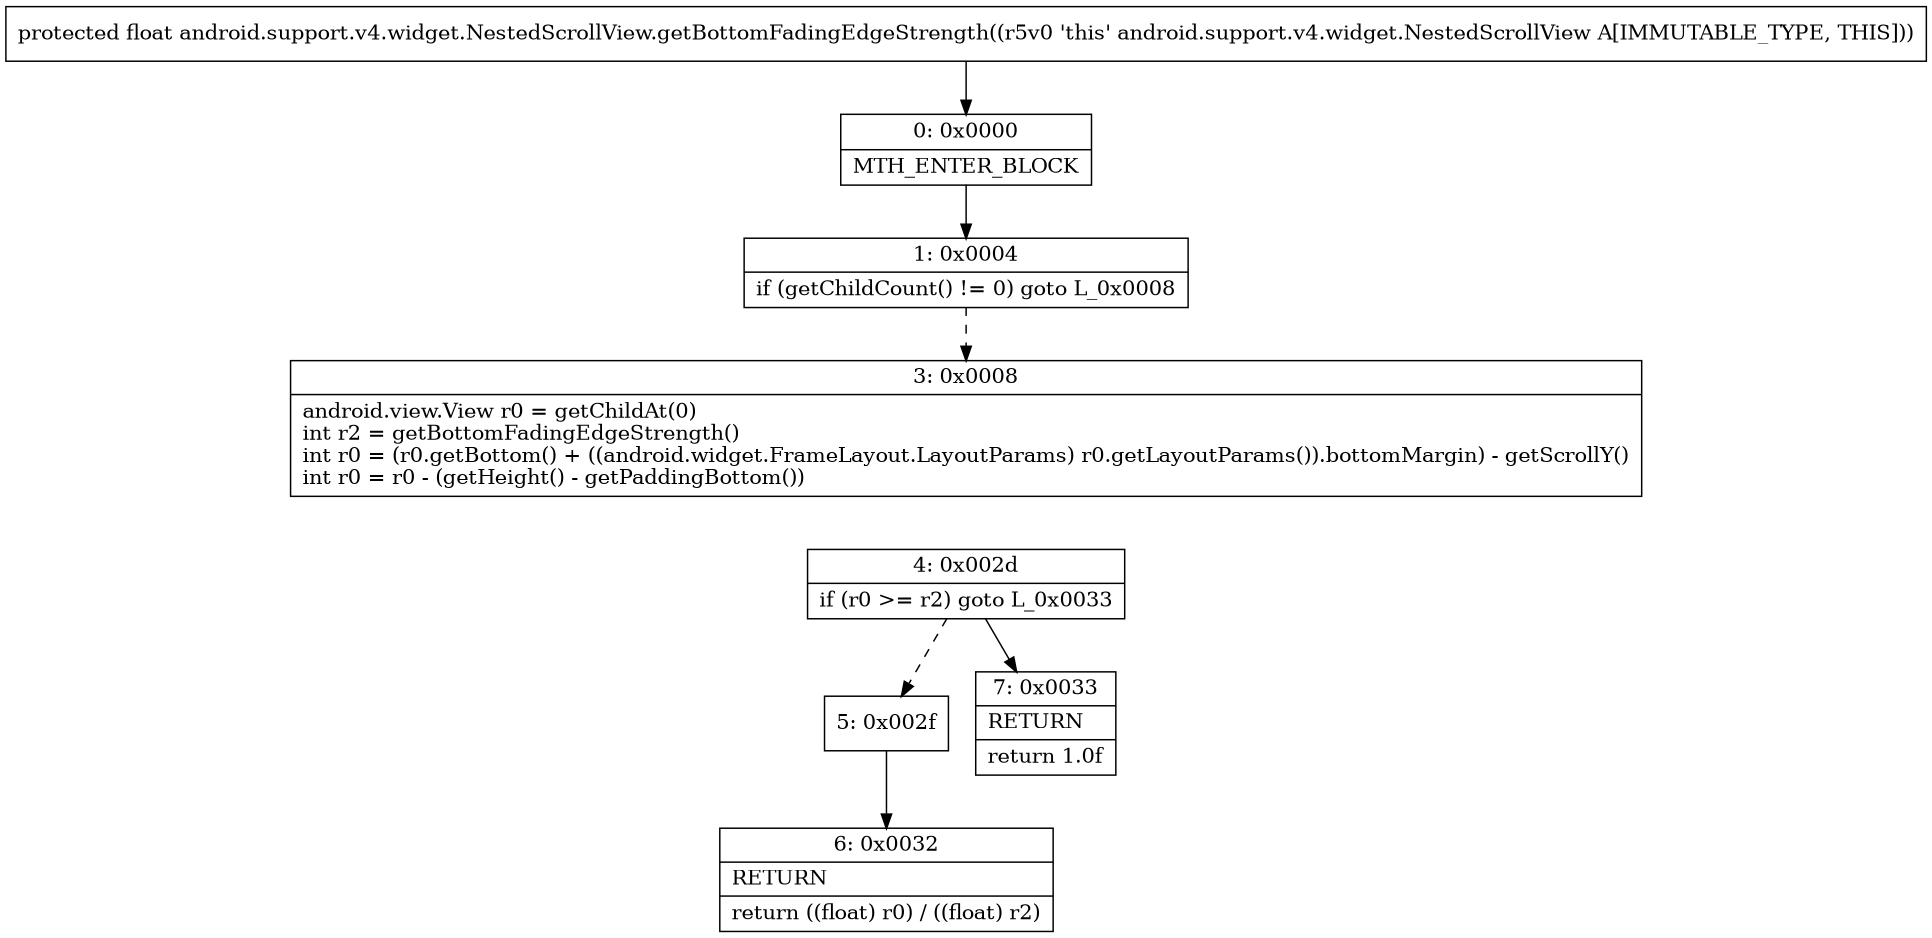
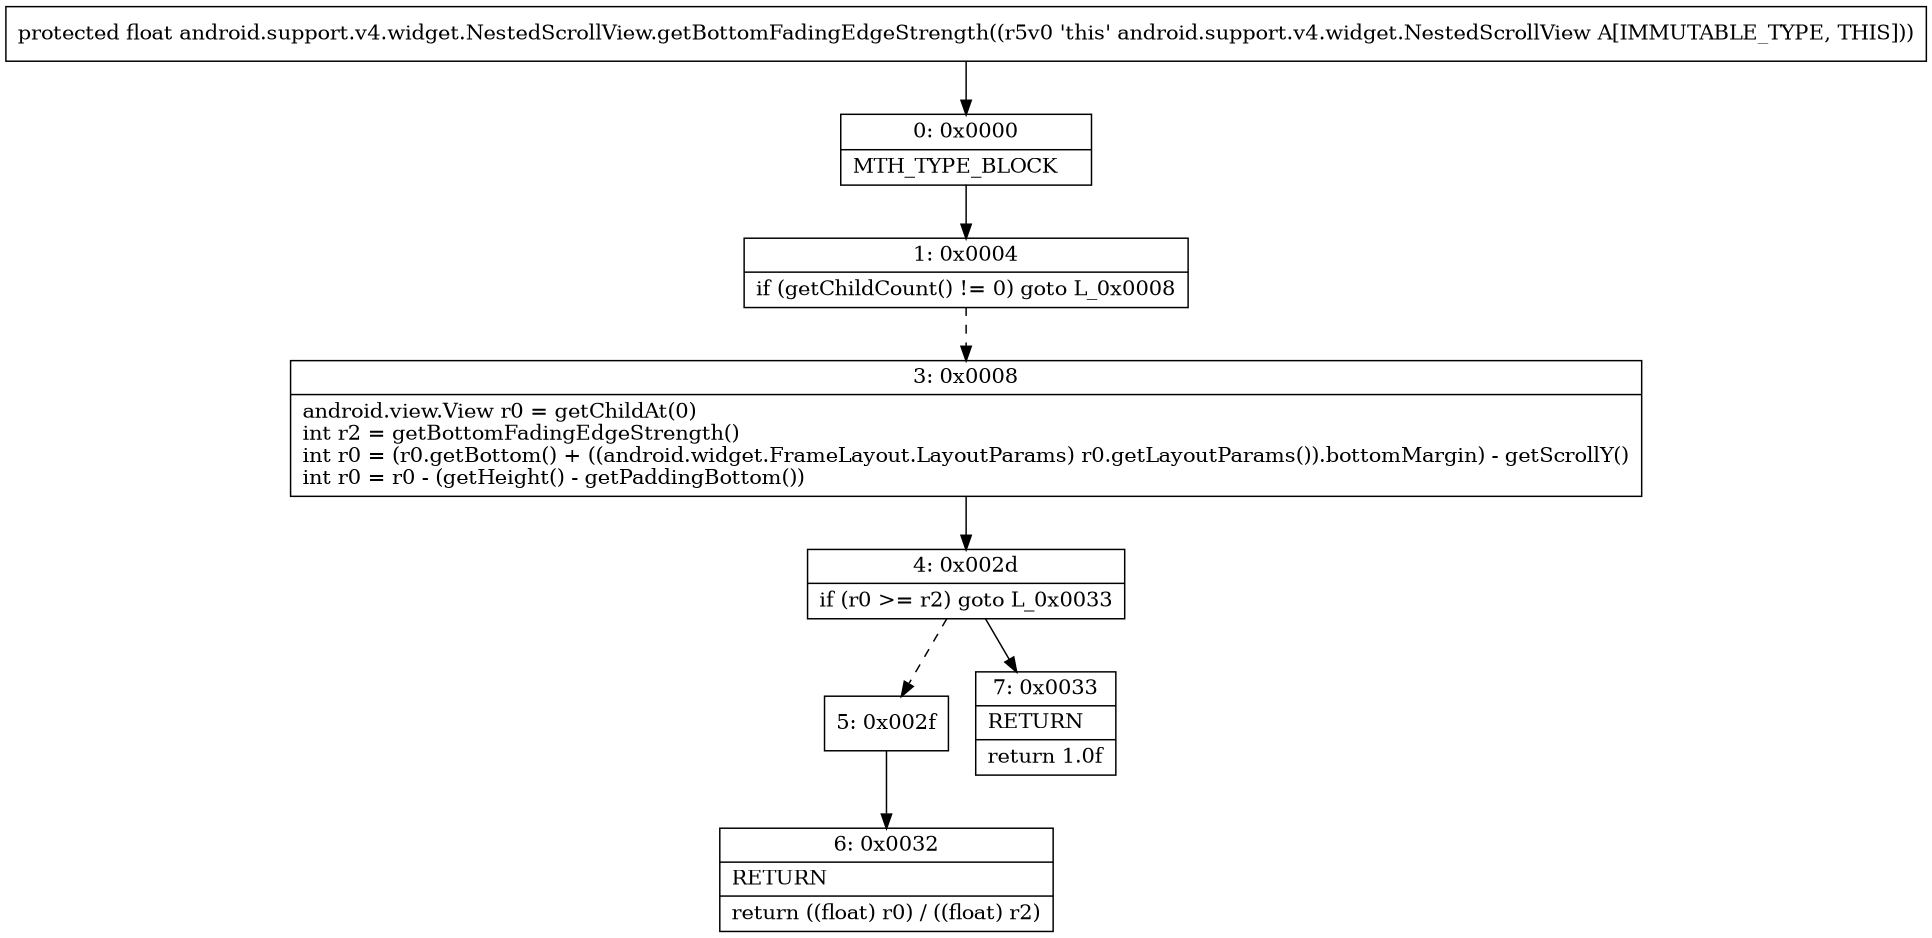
(966, 167) -> (955, 167)
none -> (966, 516)
